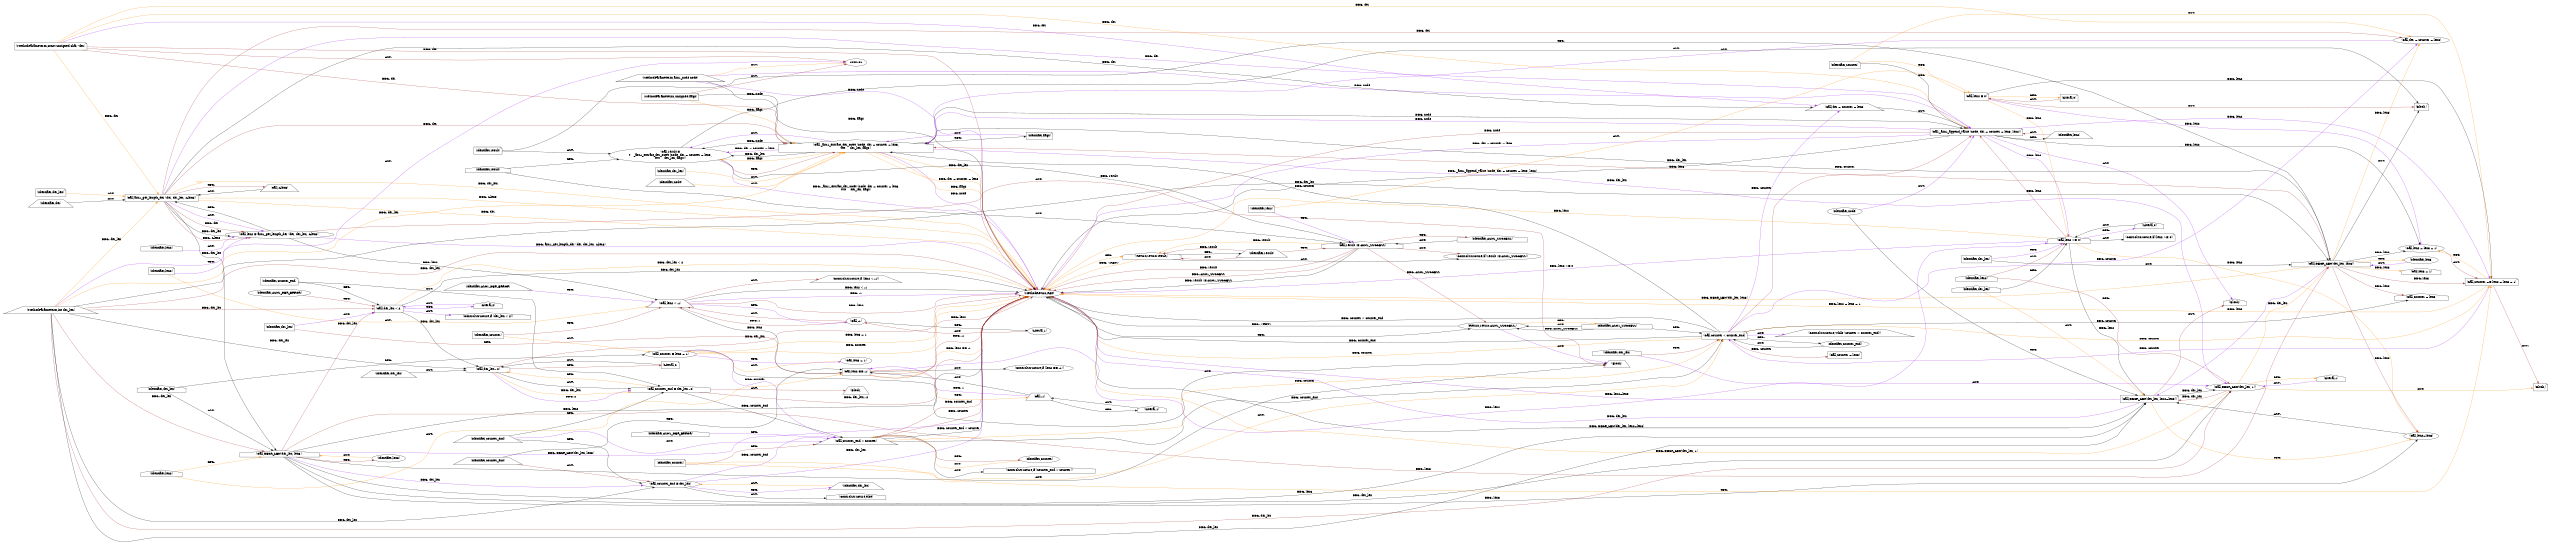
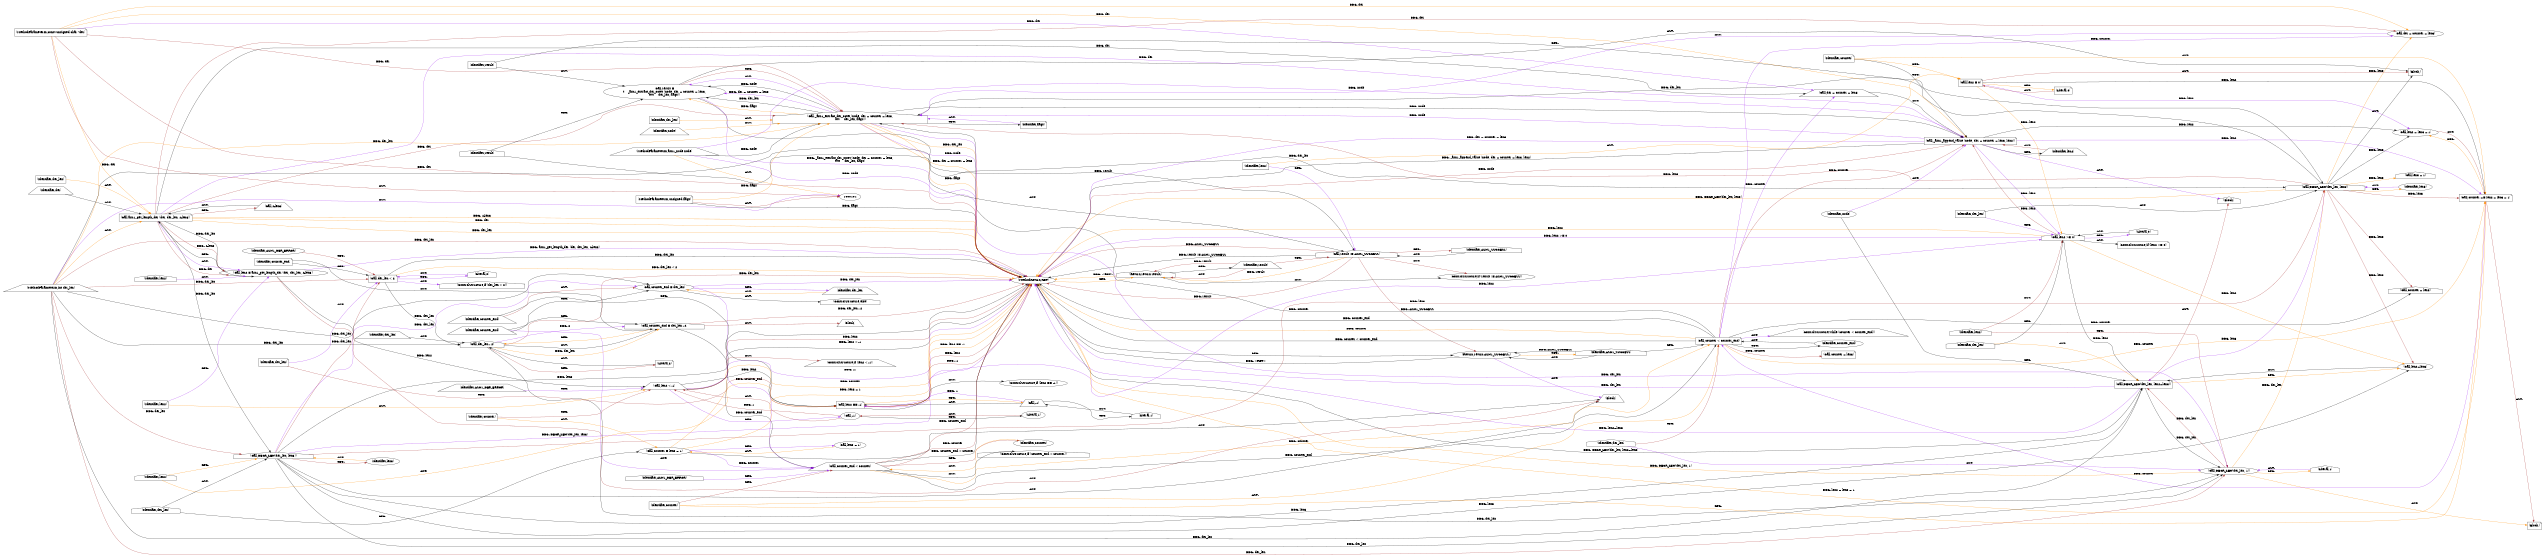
(112, 239) -> (109, 230)
none -> (1291, 519)
